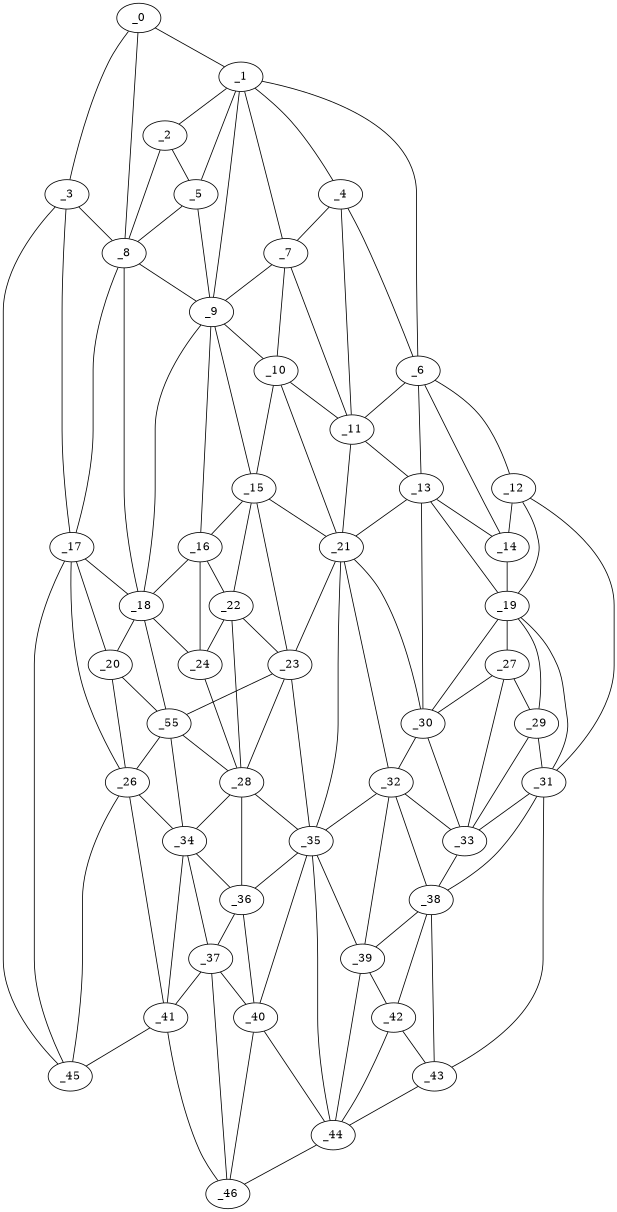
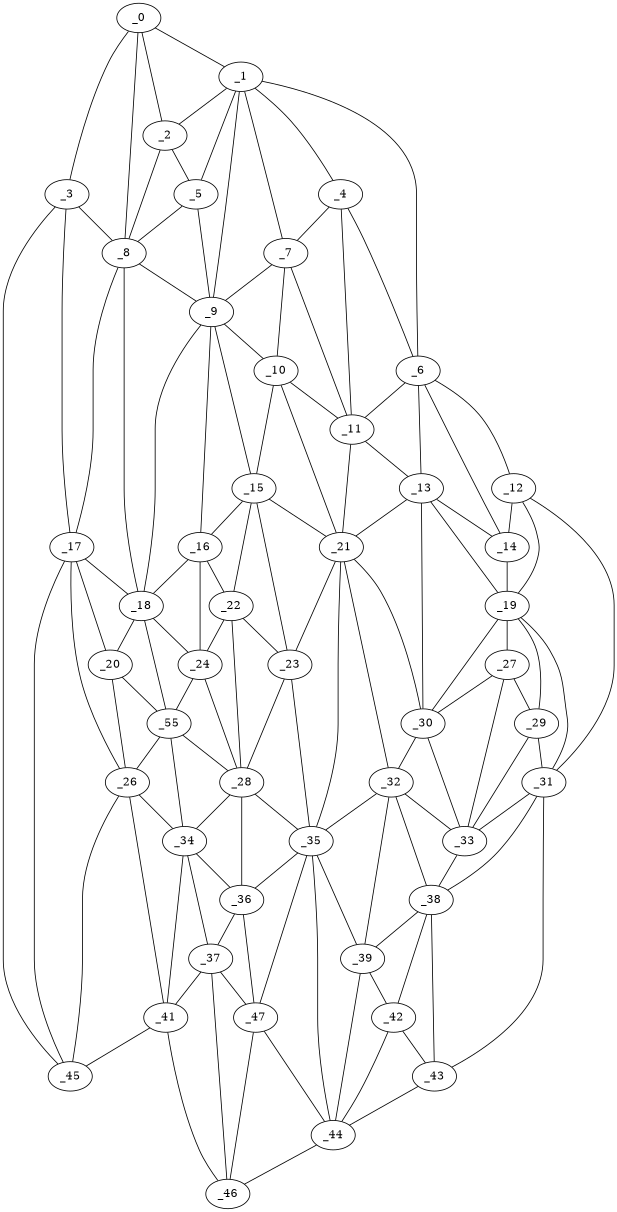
none -> (152, 77)
(229, 694) -> (185, 694)
(256, 1018) -> (256, 1018)
